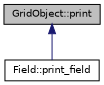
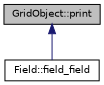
(52, 70) -> (52, 70)
